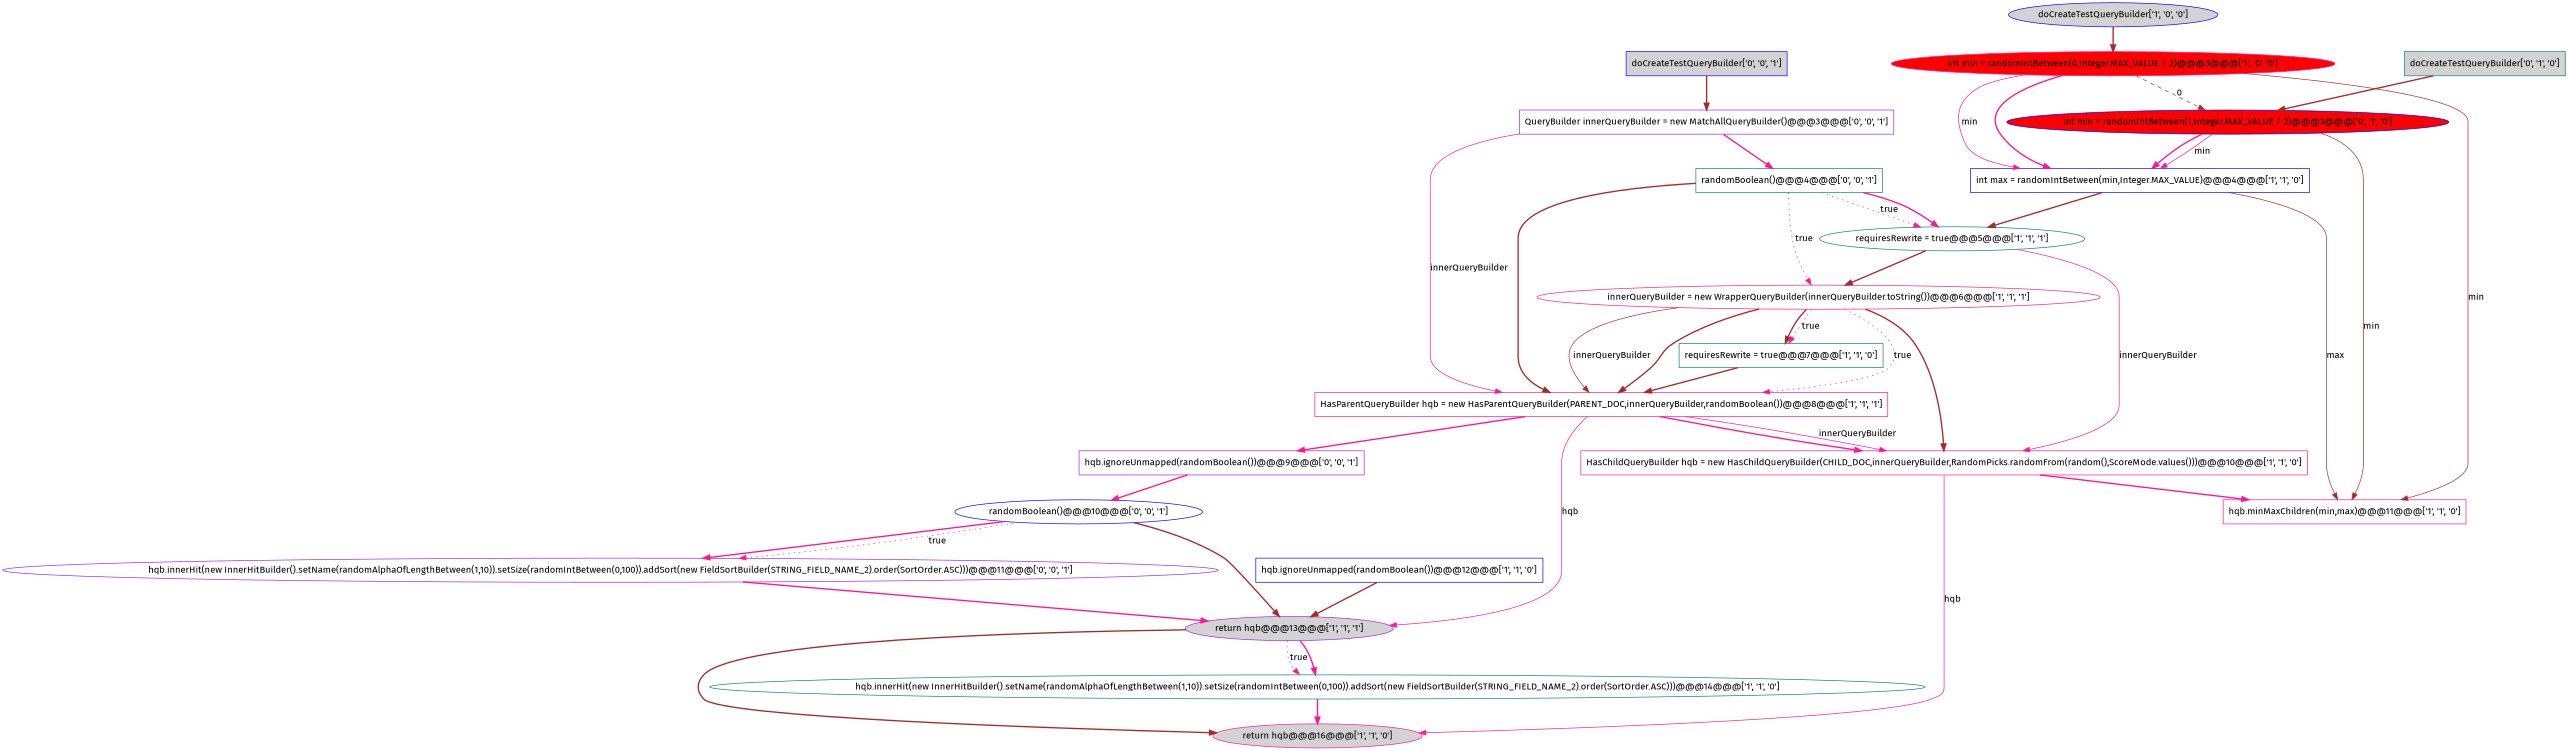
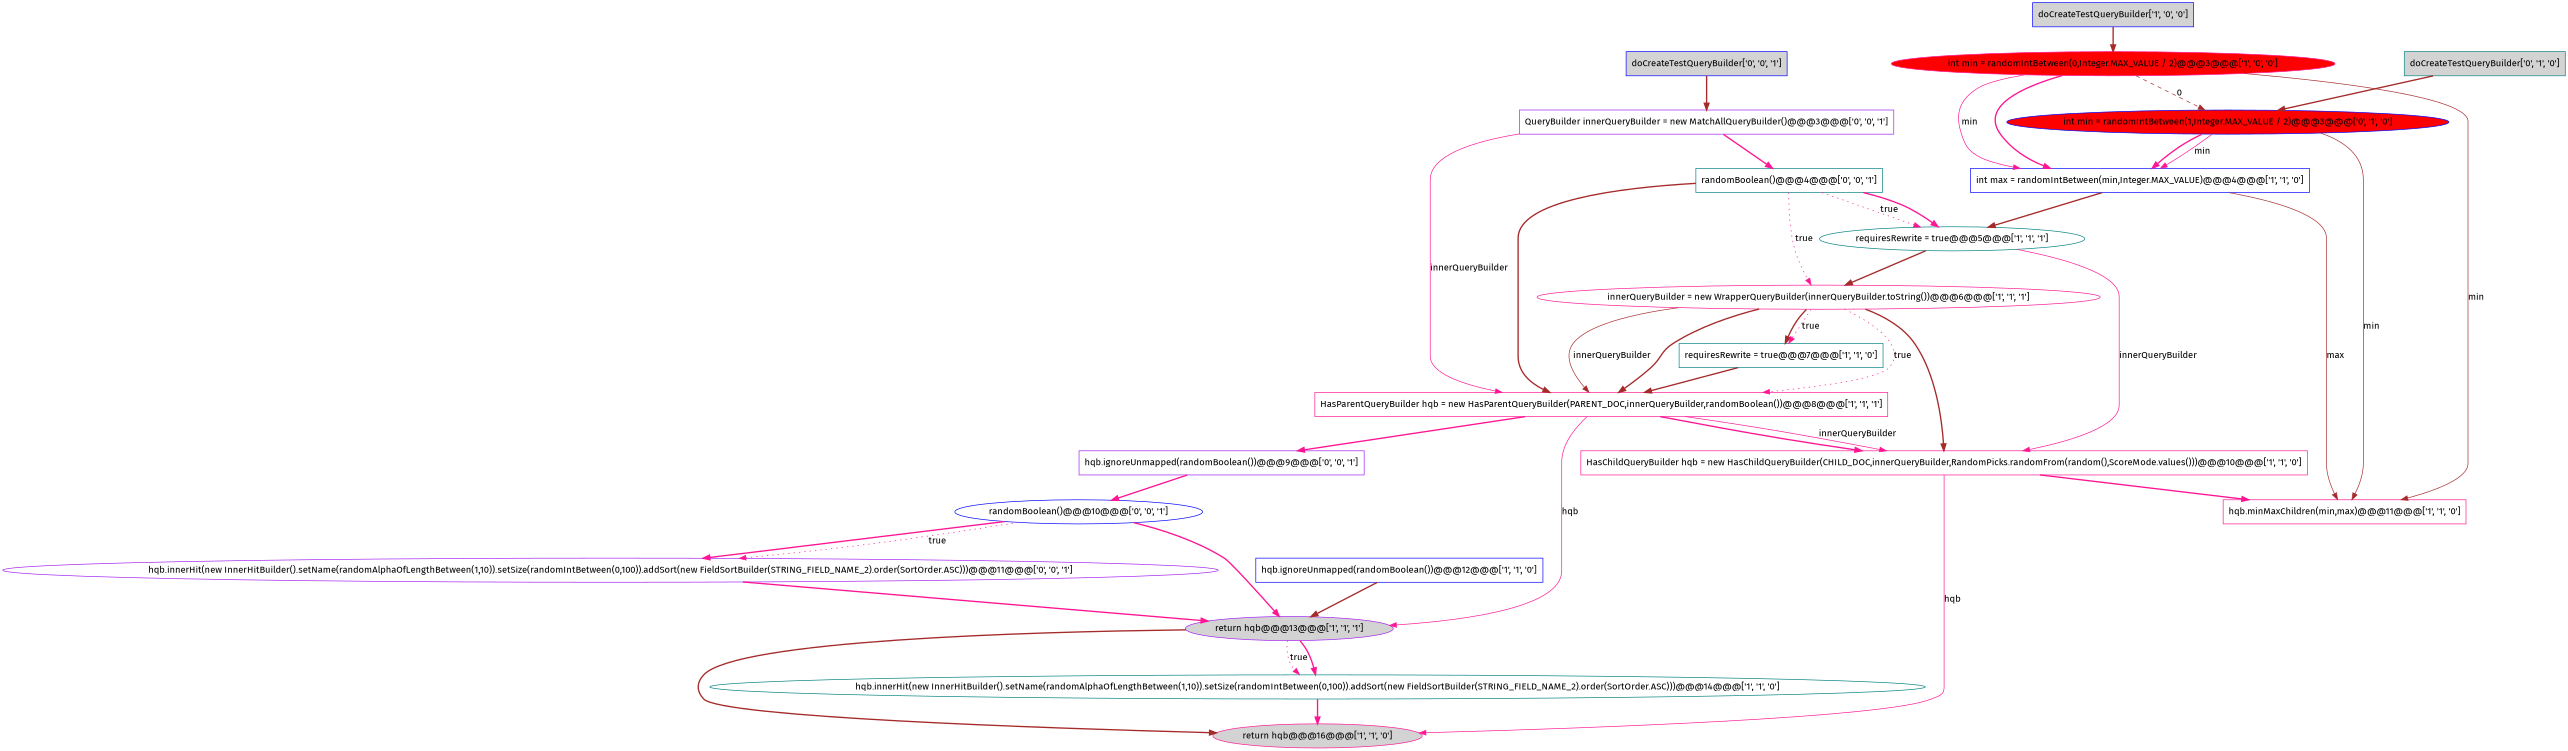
(2113, 15) -> (2113, 15)
(1214, 552) -> (1214, 552)
